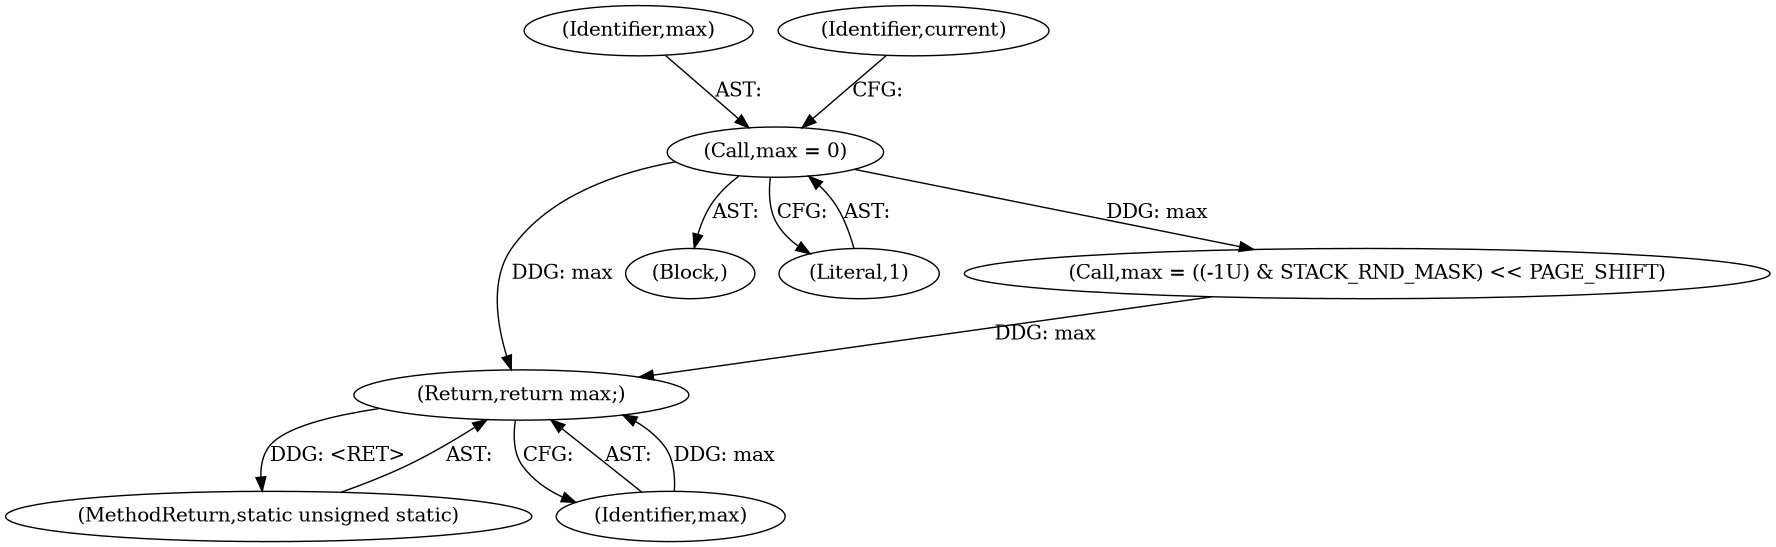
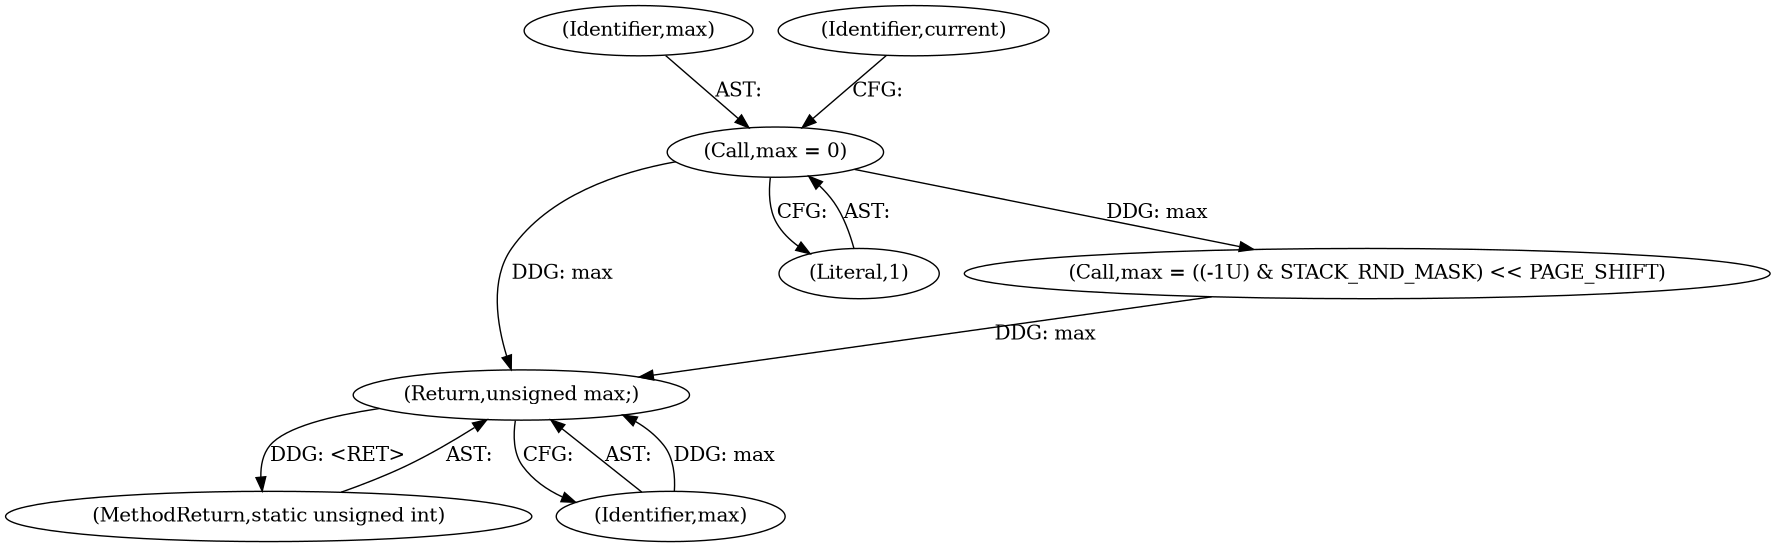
(690, 274) -> none
(521, 395) -> (521, 395)
(269, 516) -> (269, 516)
